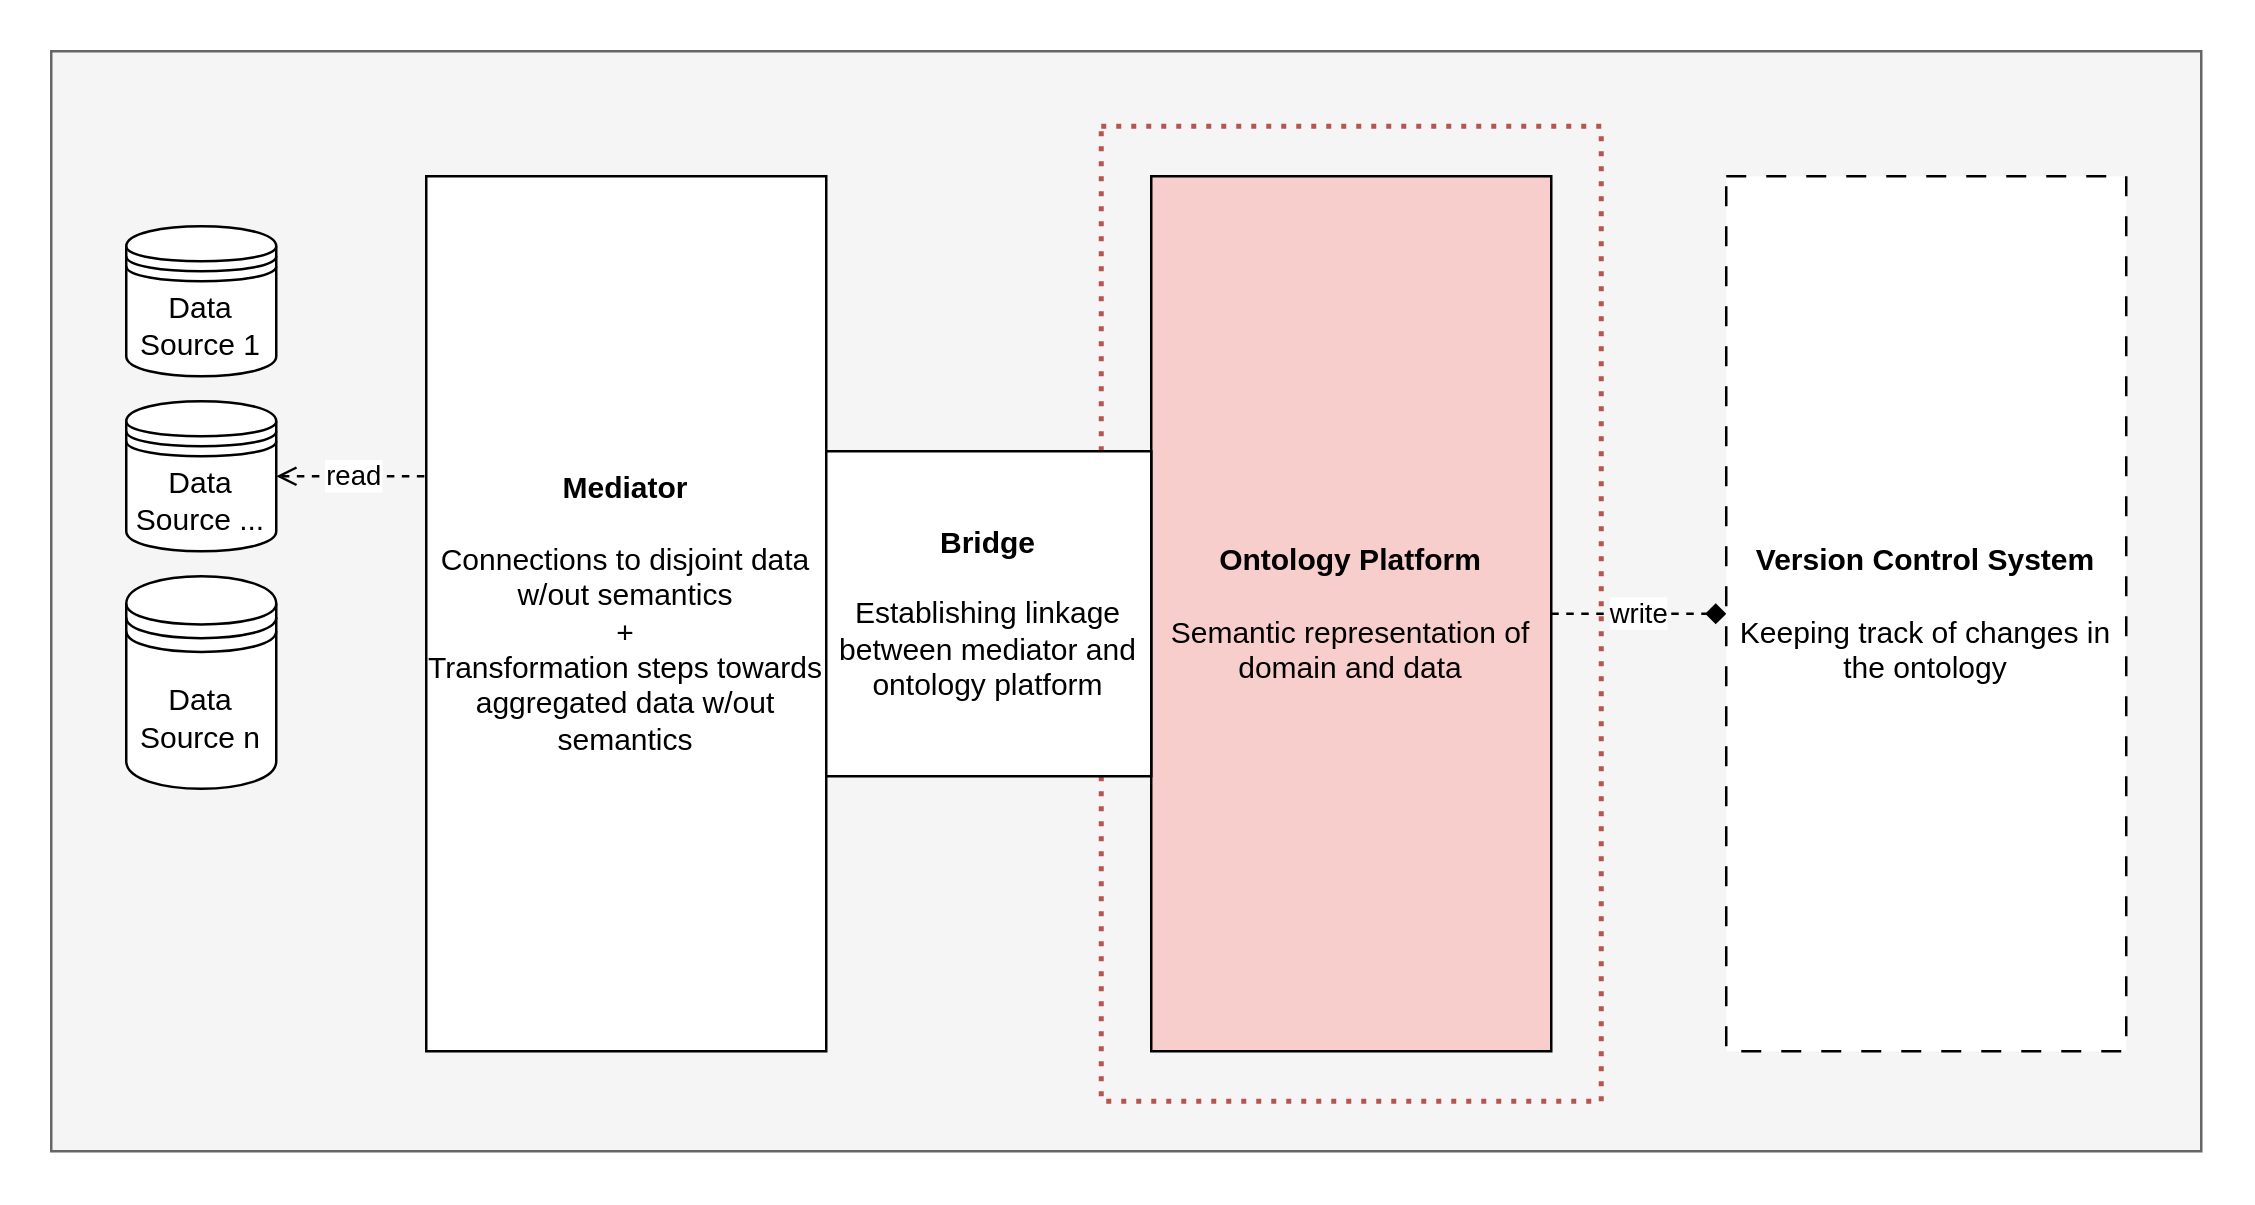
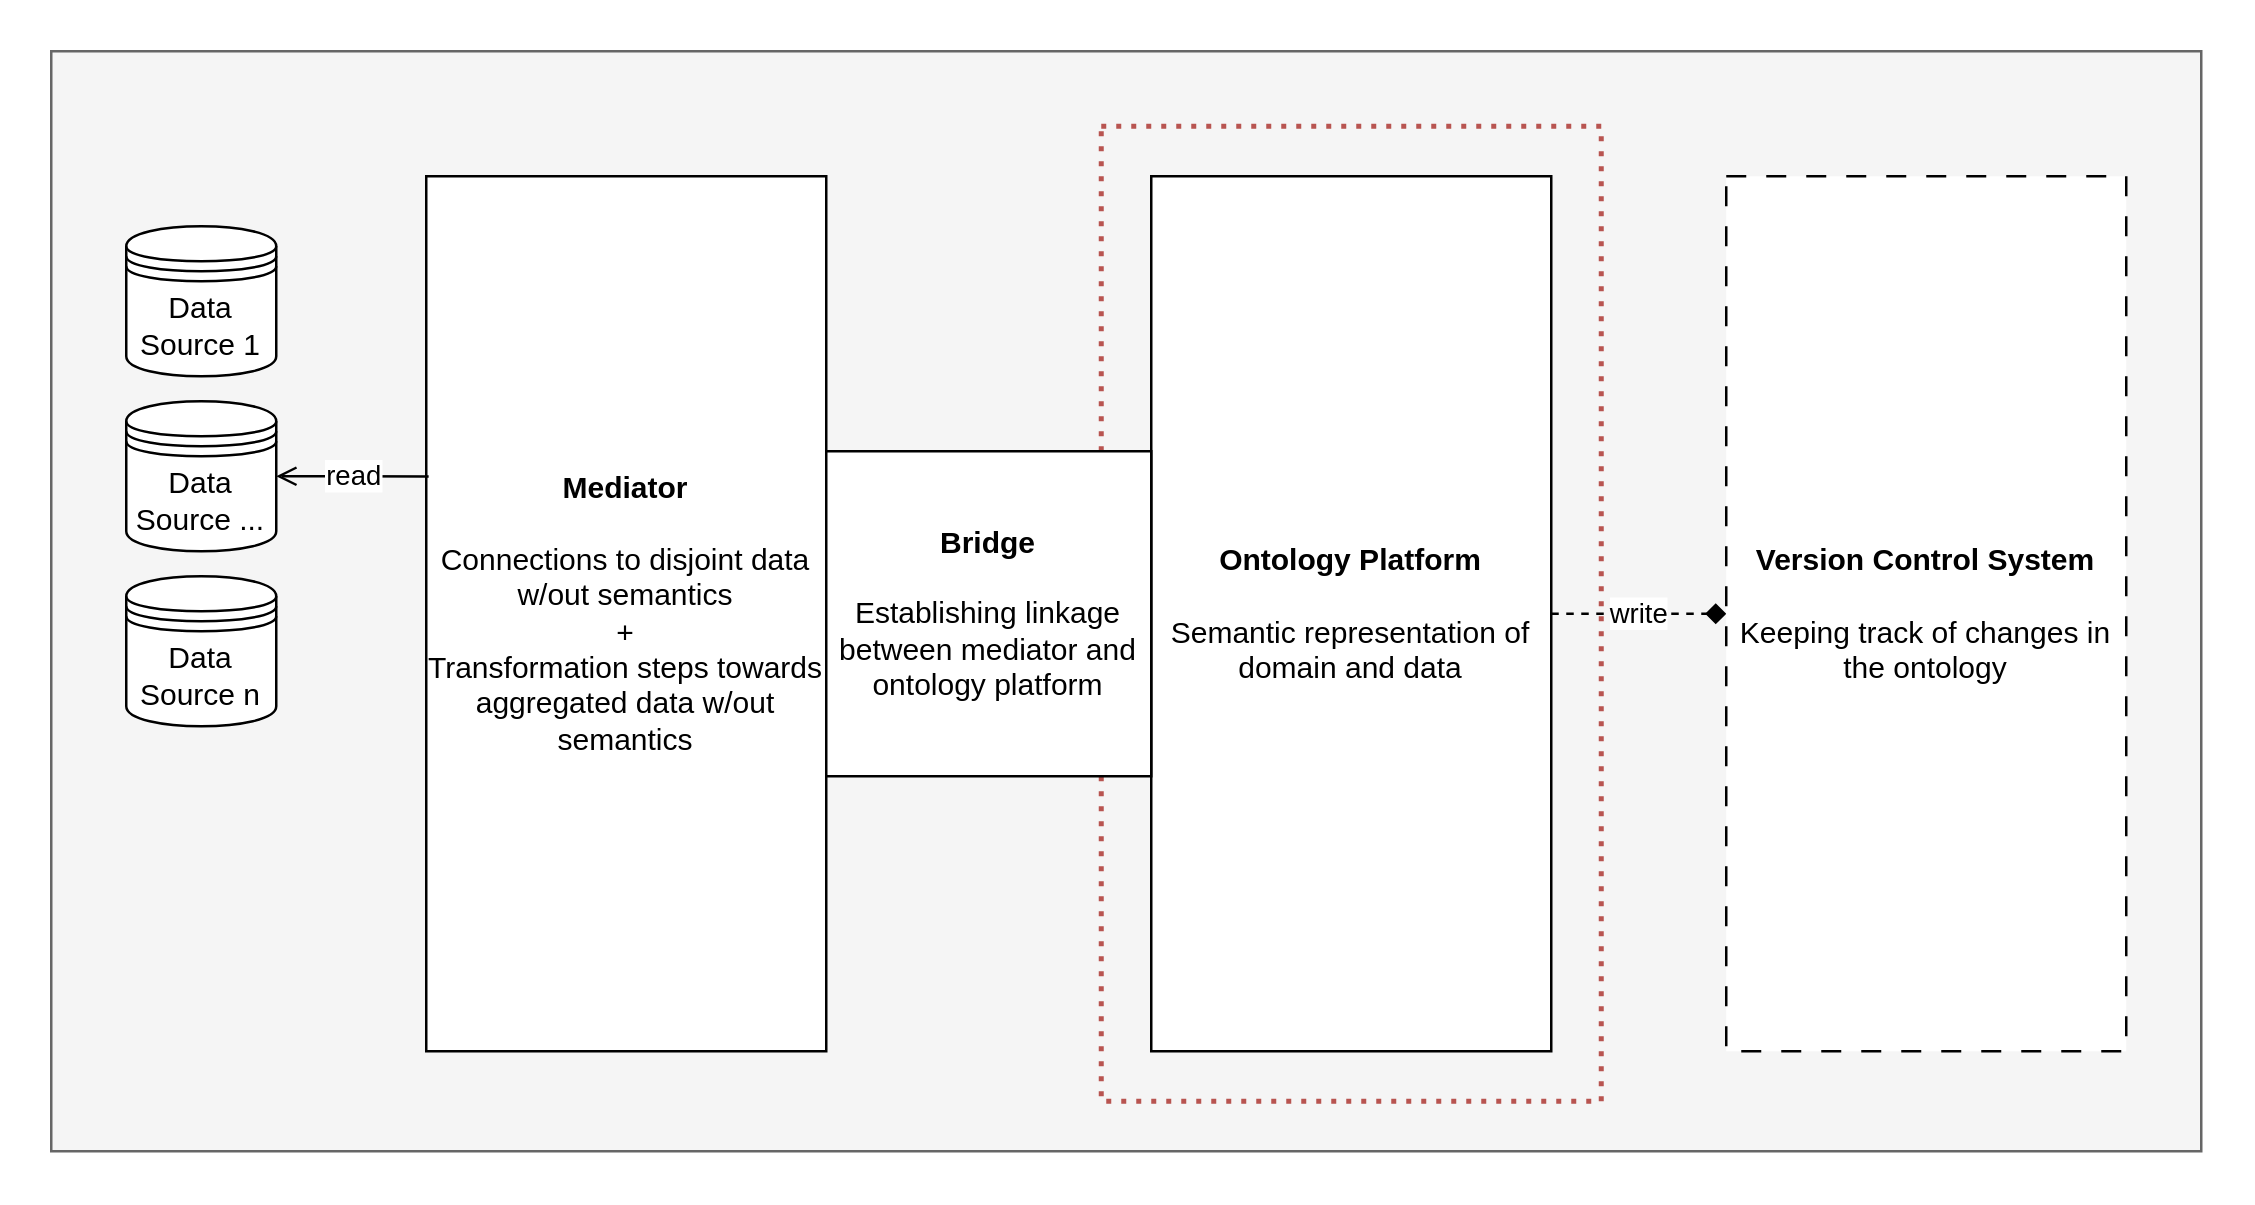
(403, 476) -> (403, 476)
(1351, 614) -> (1351, 614)
(201, 683) -> (201, 651)
